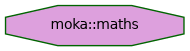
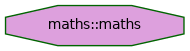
(95, 26) -> (95, 26)
